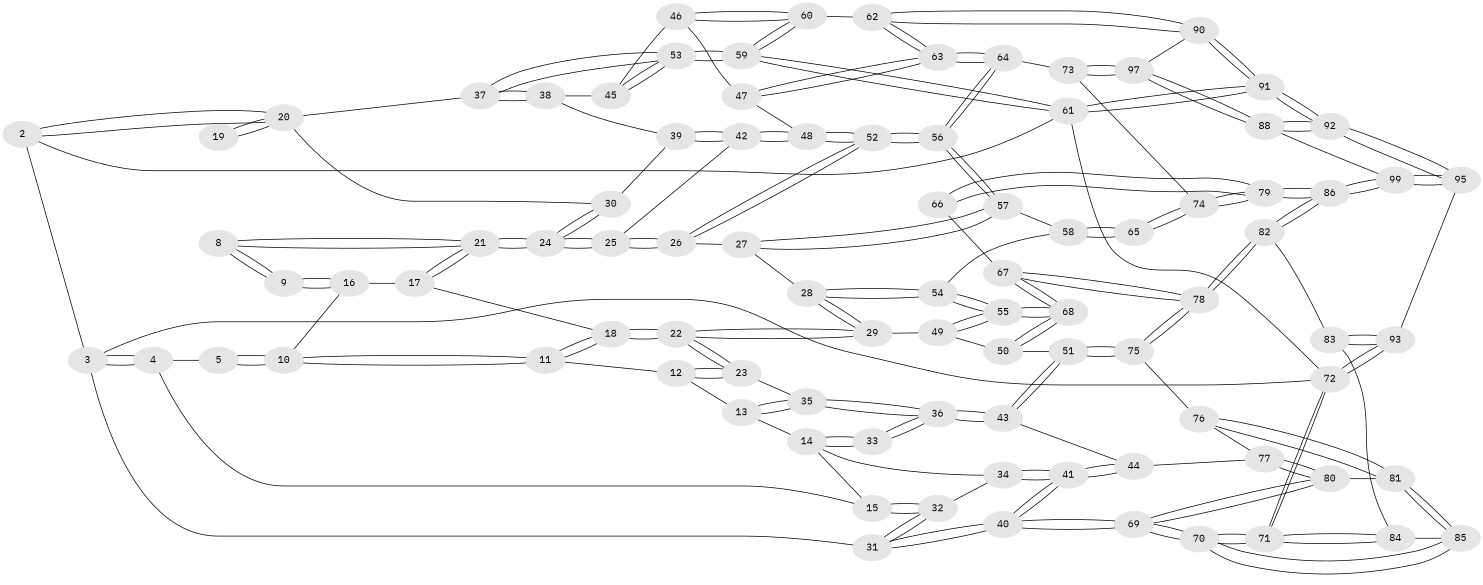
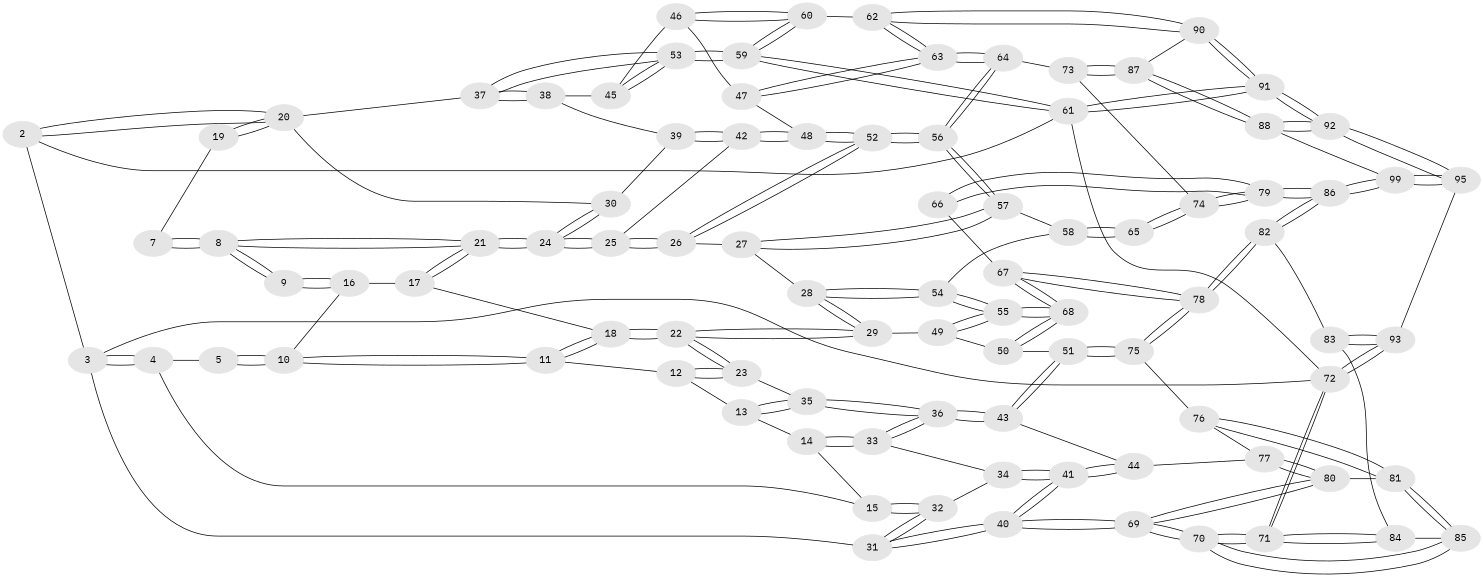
(1134, 70) -> (1134, 70)
none -> (153, 243)
(902, 470) -> (938, 458)
